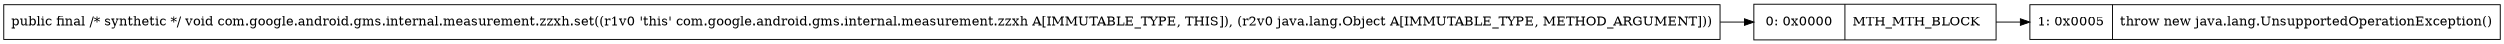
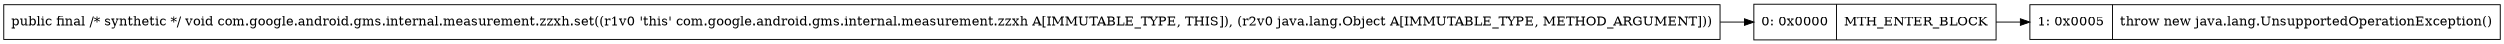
(1916, 22) -> (1916, 22)
